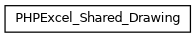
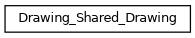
(98, 19) -> (98, 19)
